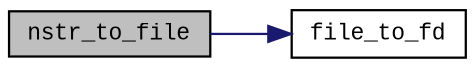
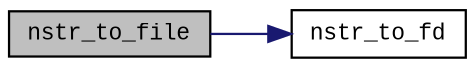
(379, 34) -> (379, 34)
